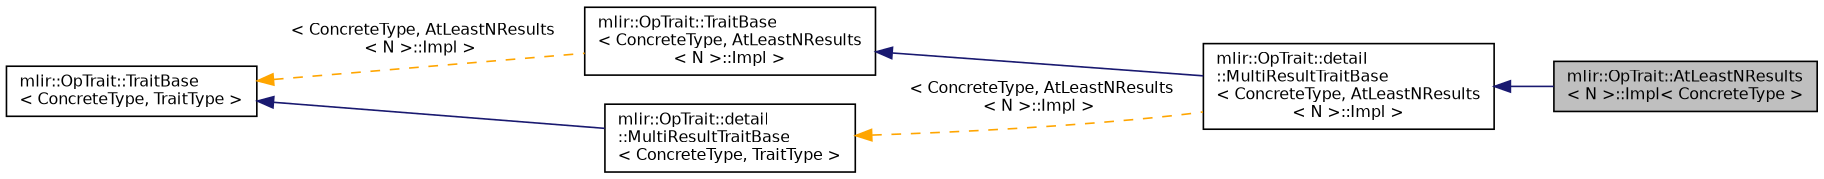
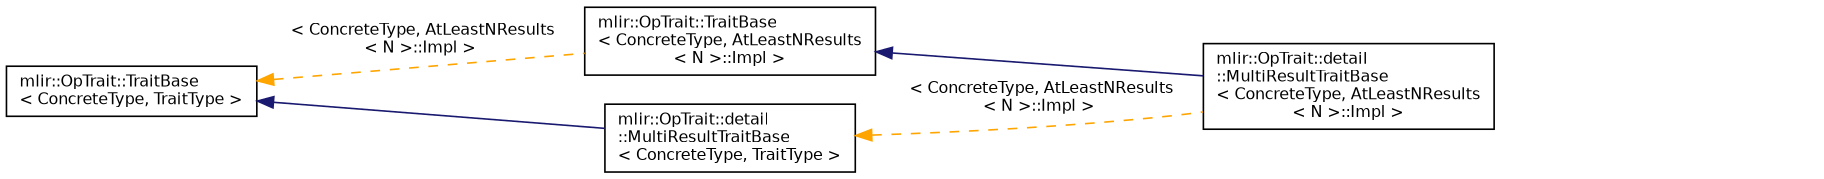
(1686, 86) -> none
